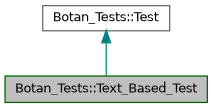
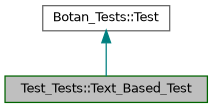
(106, 89) -> (106, 89)
